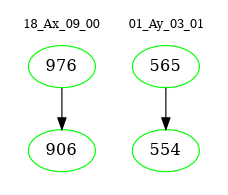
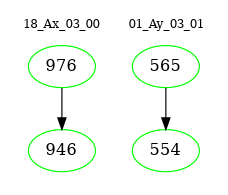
(62, 25) -> (62, 25)
(62, 151) -> (62, 151)
